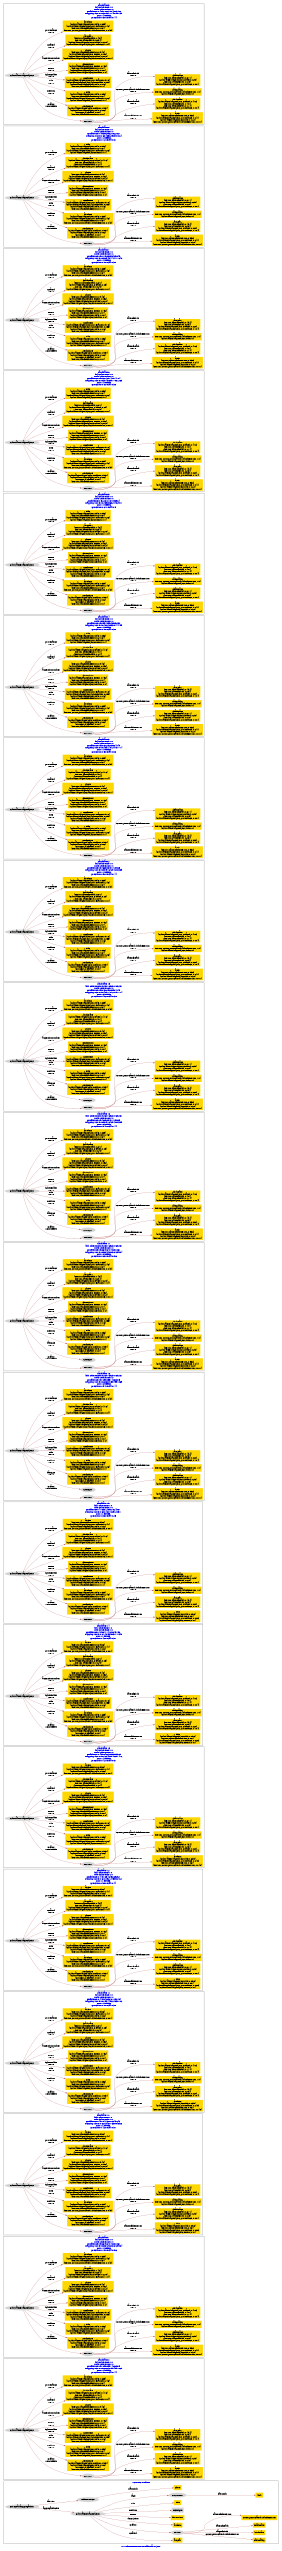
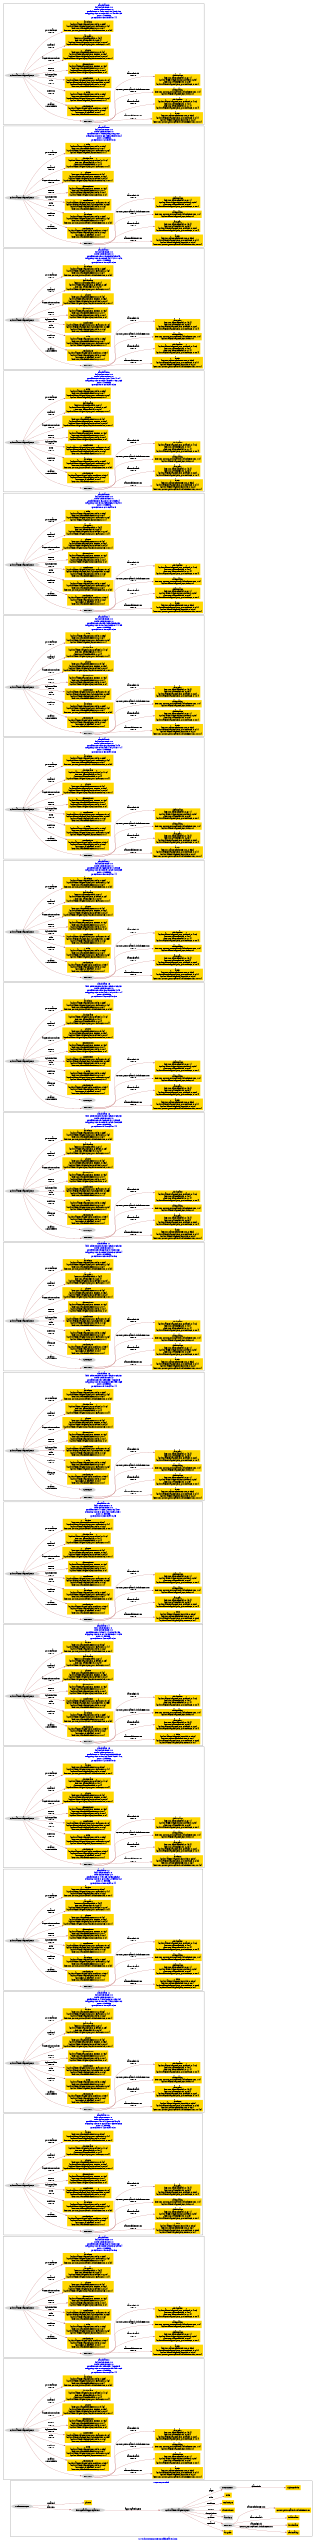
(141, 2482) -> (161, 2482)
(133, 2489) -> (51, 2503)
(259, 2495) -> (293, 2488)
(56, 2503) -> (51, 2509)
(178, 2510) -> (228, 2503)
(178, 2525) -> (228, 2518)
